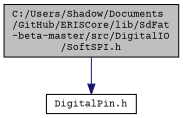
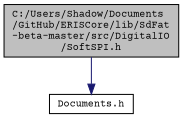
(91, 104) -> (91, 104)
